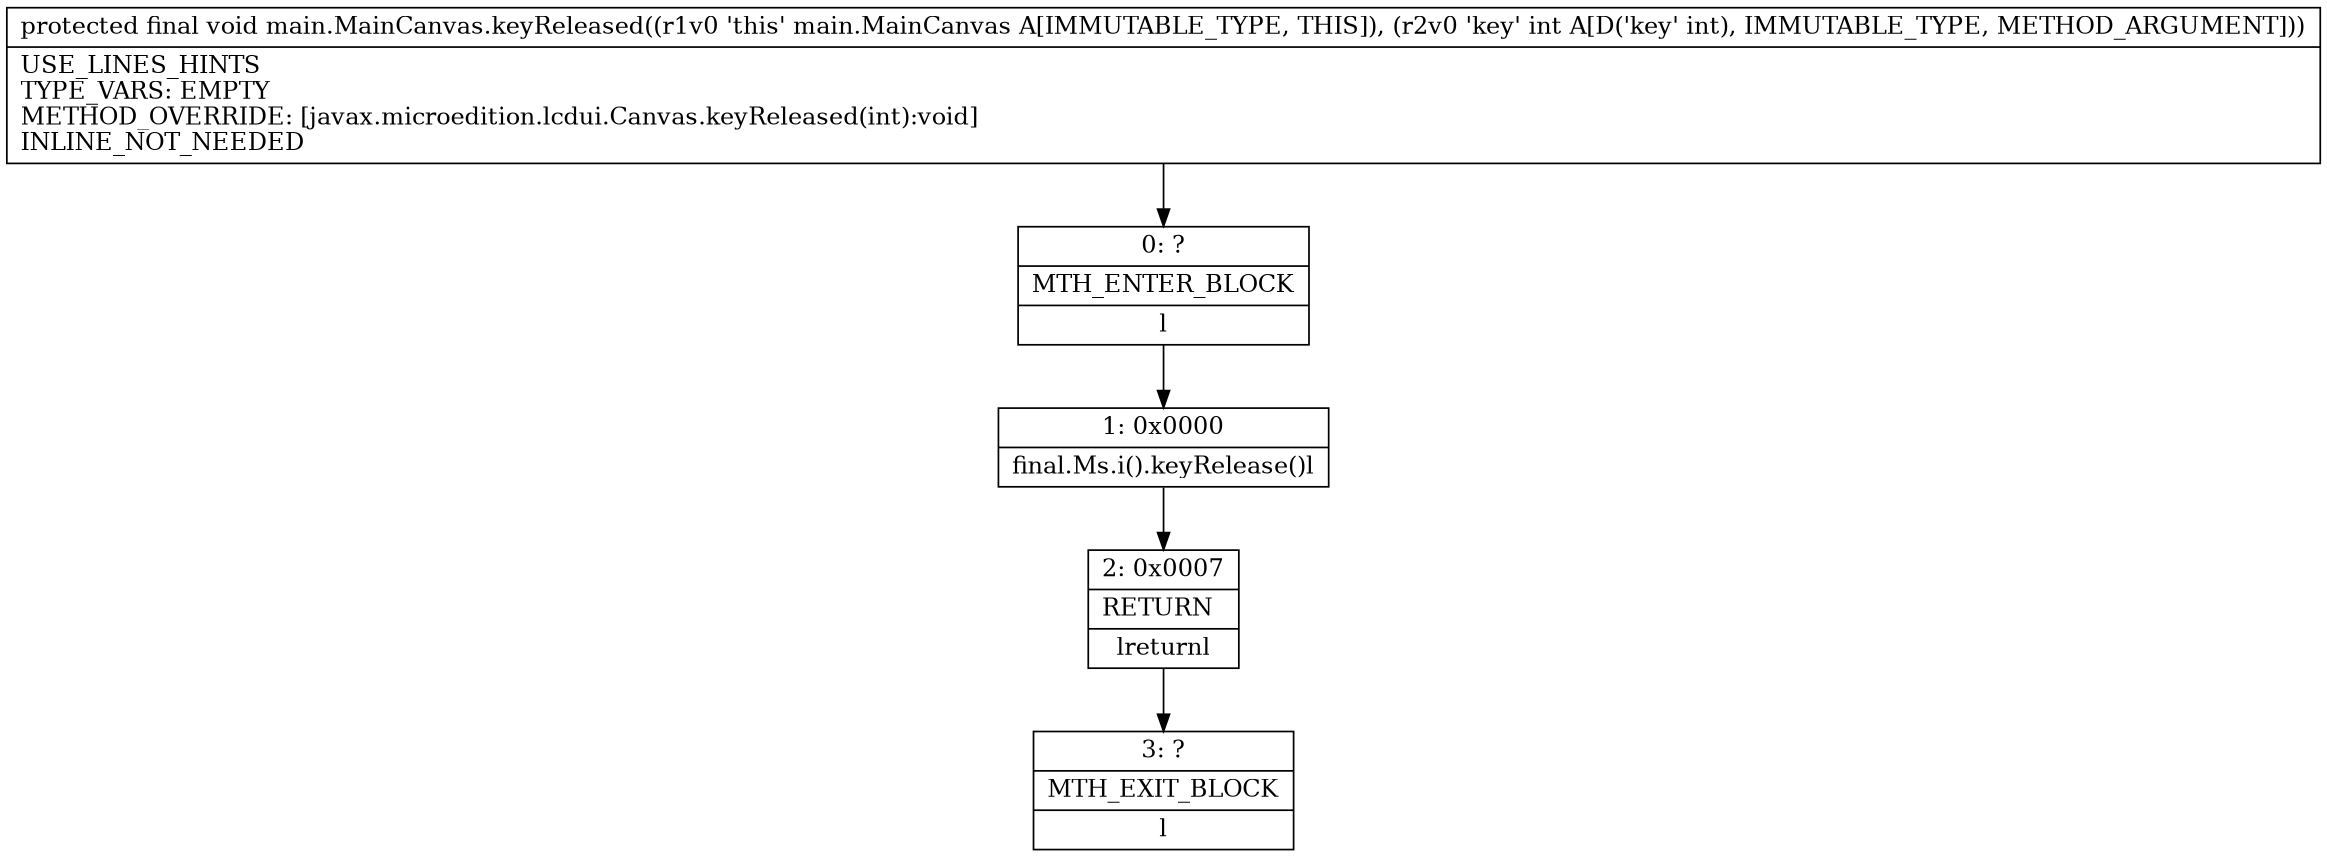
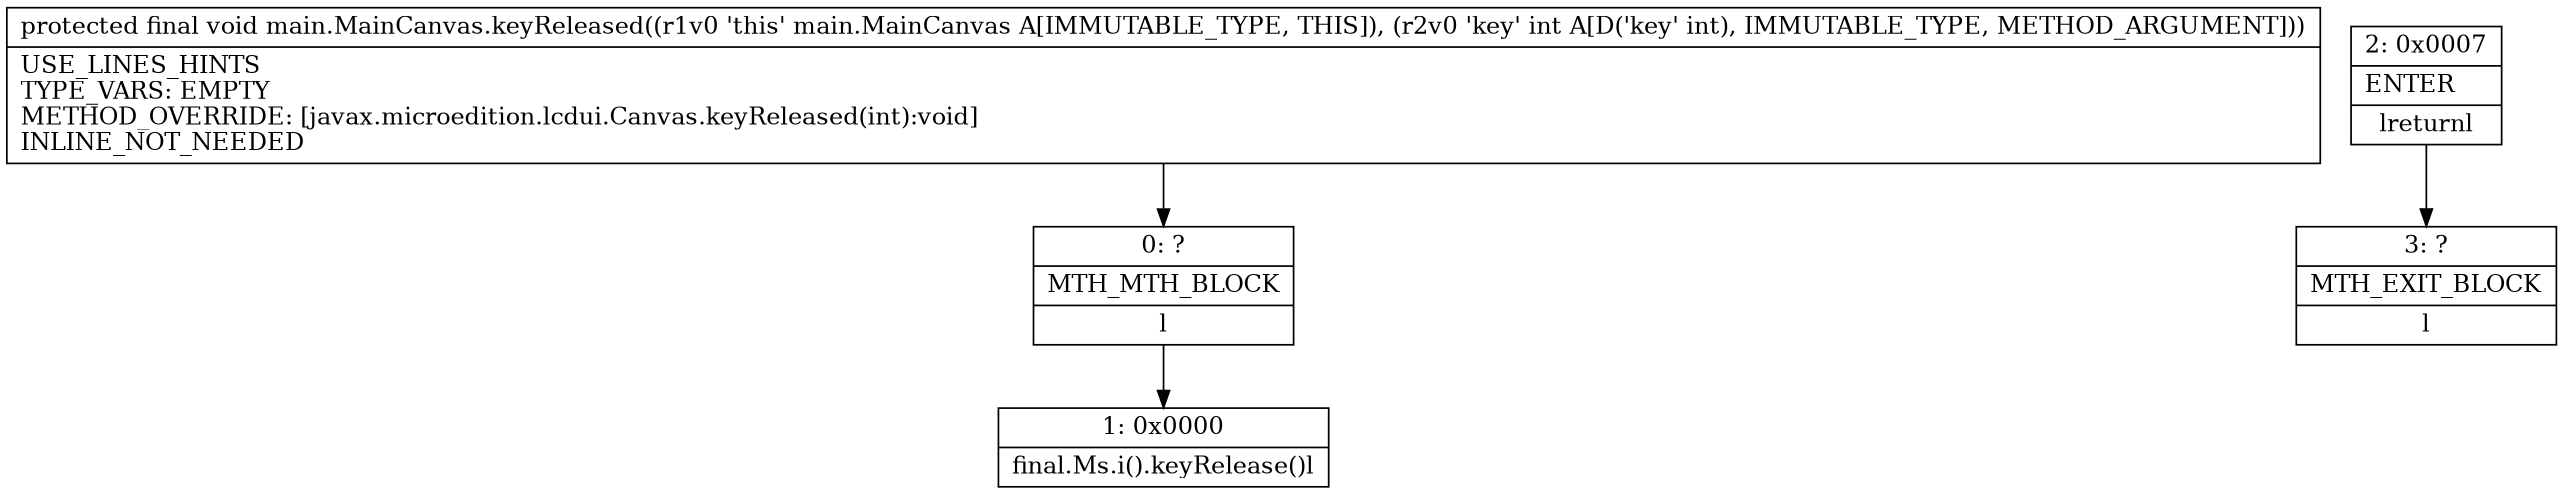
(1164, 285) -> (1164, 285)
(1164, 510) -> none
(1158, 608) -> (2410, 85)
